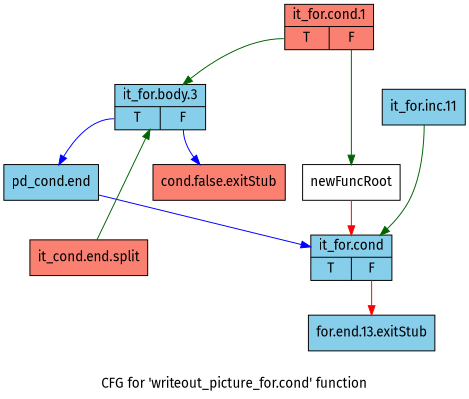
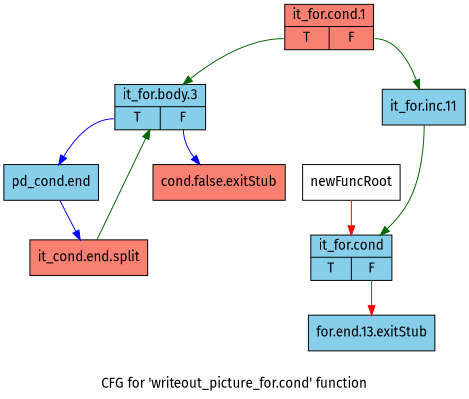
(351, 102) -> (401, 53)
(200, 220) -> (68, 216)
